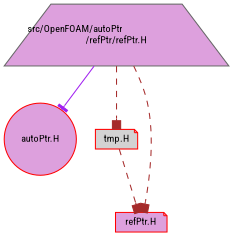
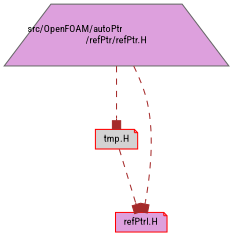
(40, 139) -> none
(141, 222) -> (141, 222)
